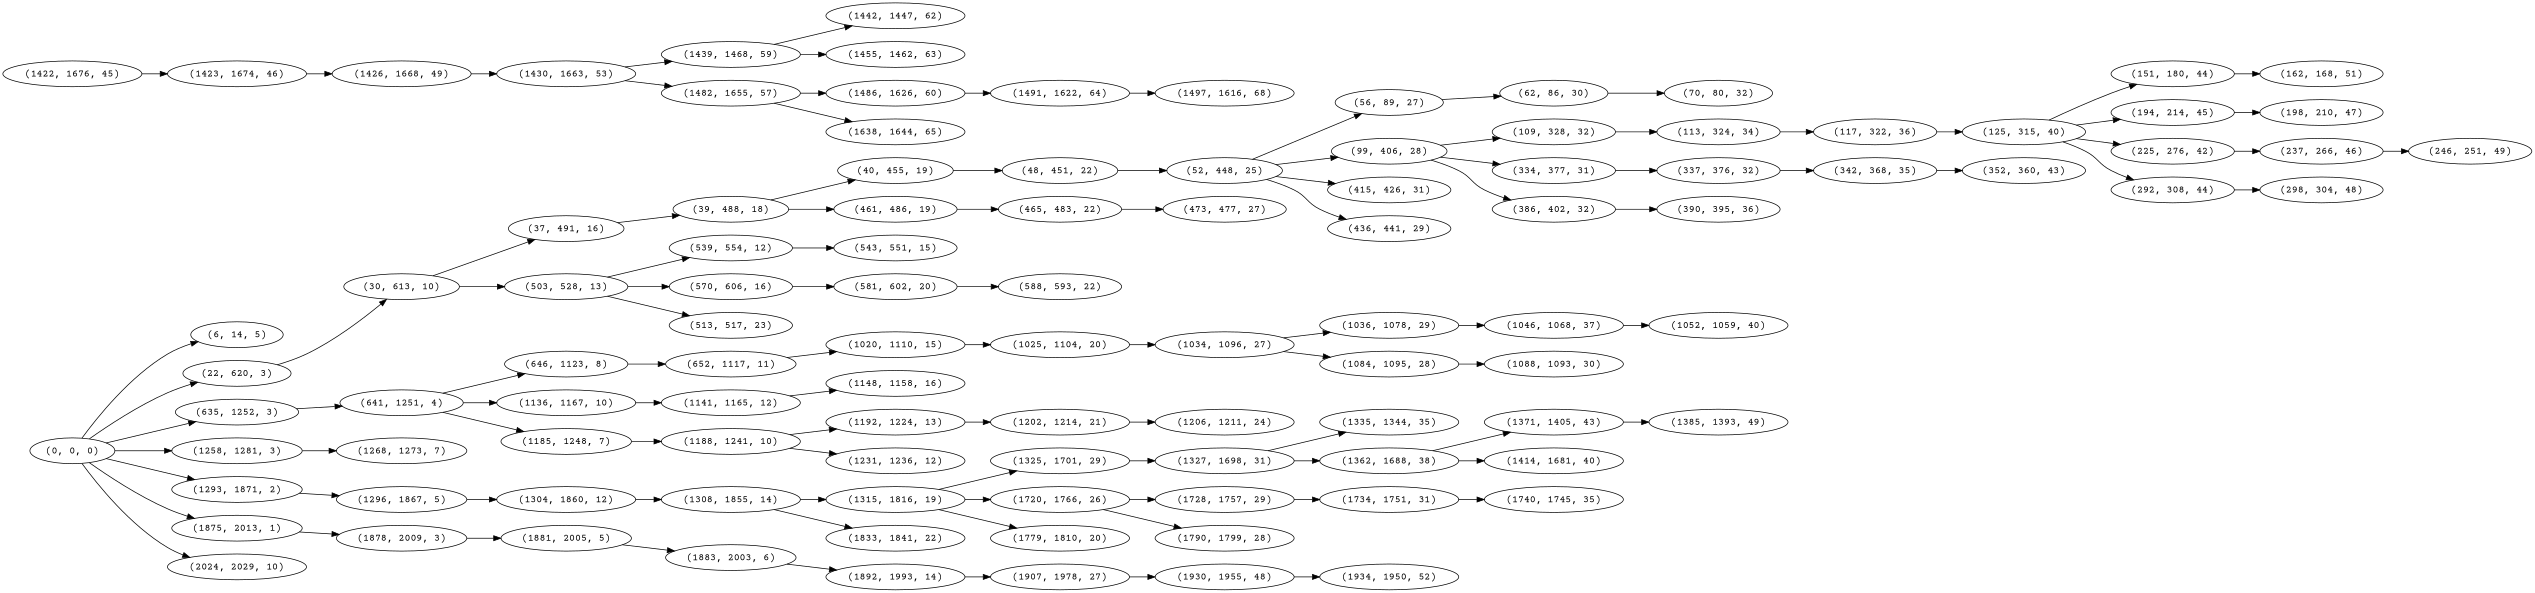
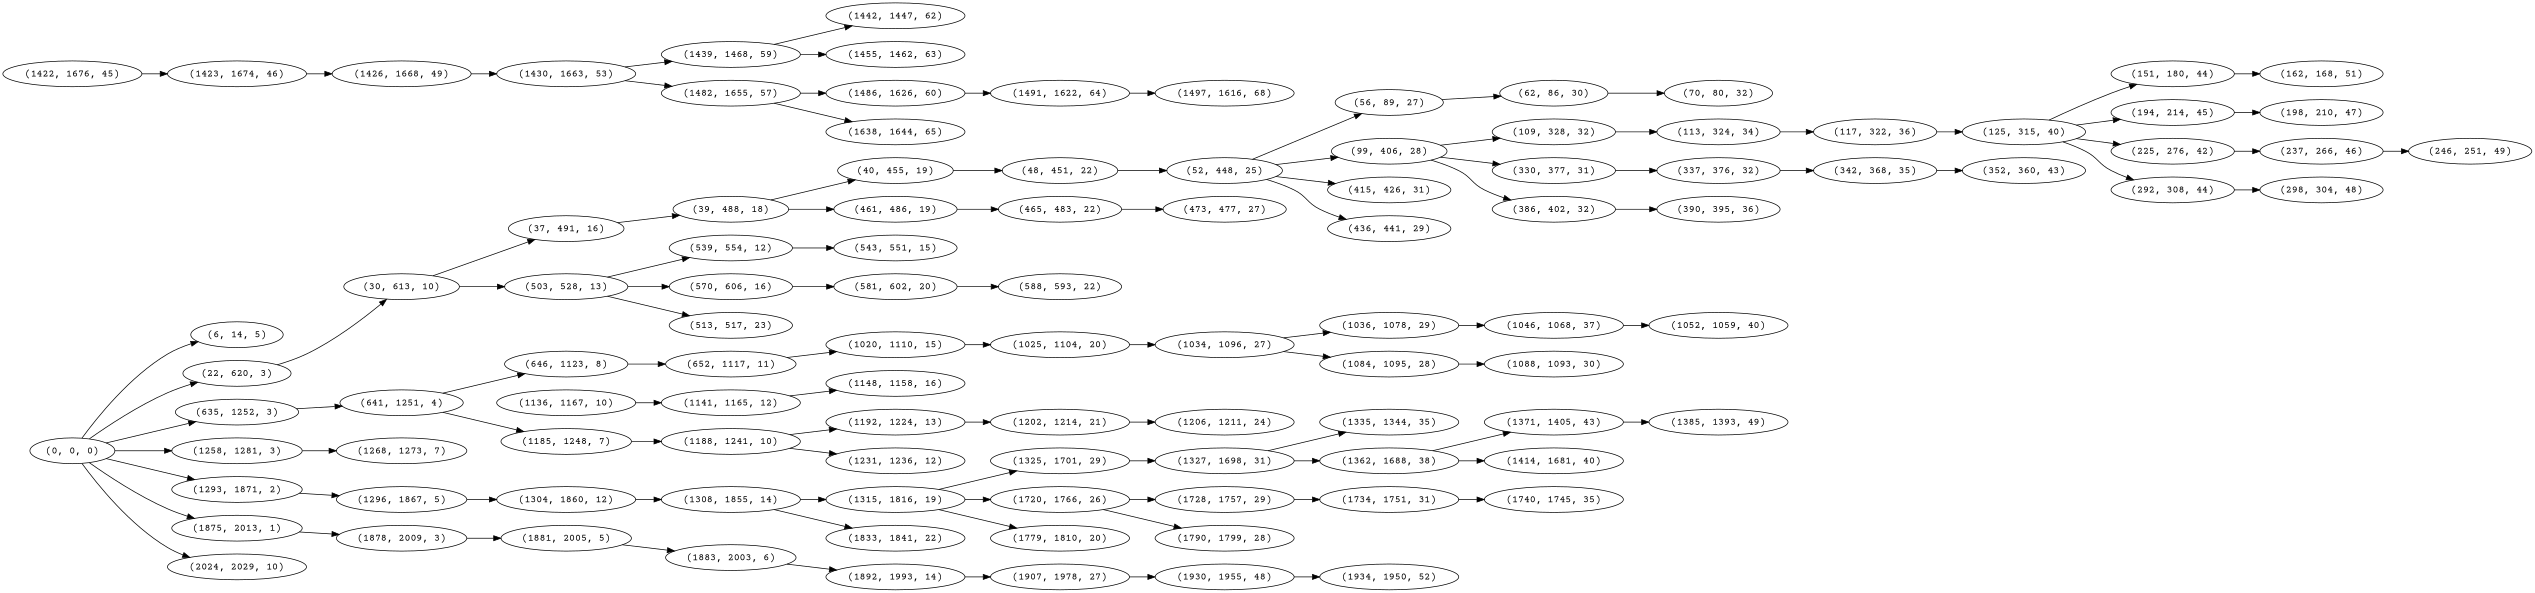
(1554, 171) -> (1554, 171)
(476, 403) -> none
